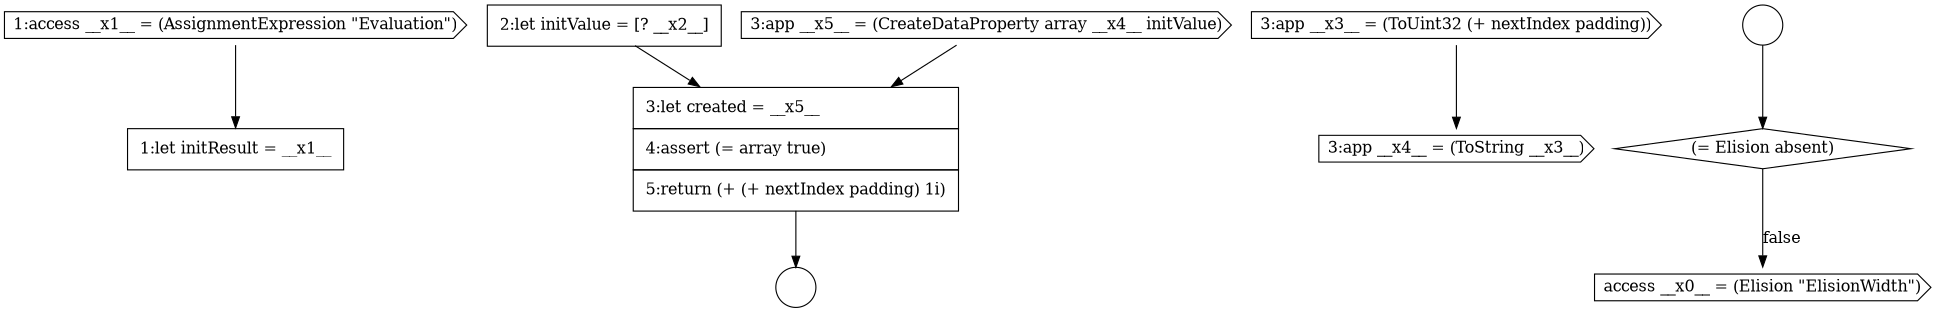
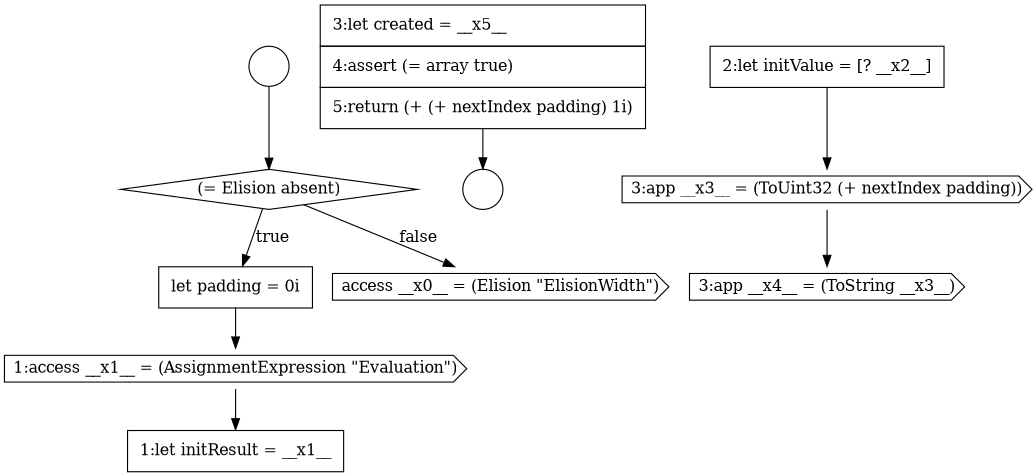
(986, 25) -> none
(662, 63) -> (827, 122)
none -> (236, 287)
